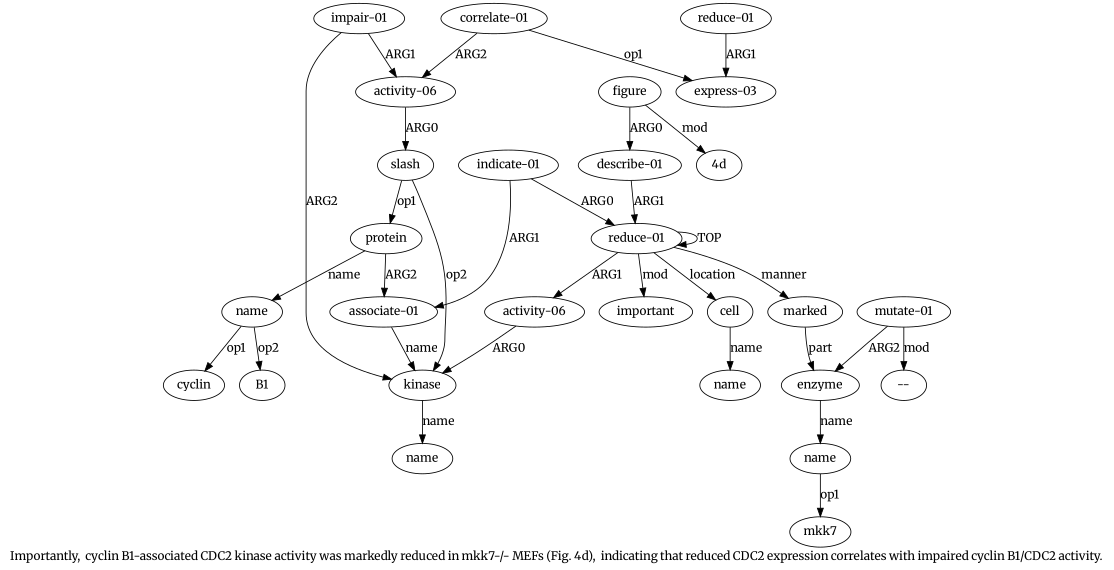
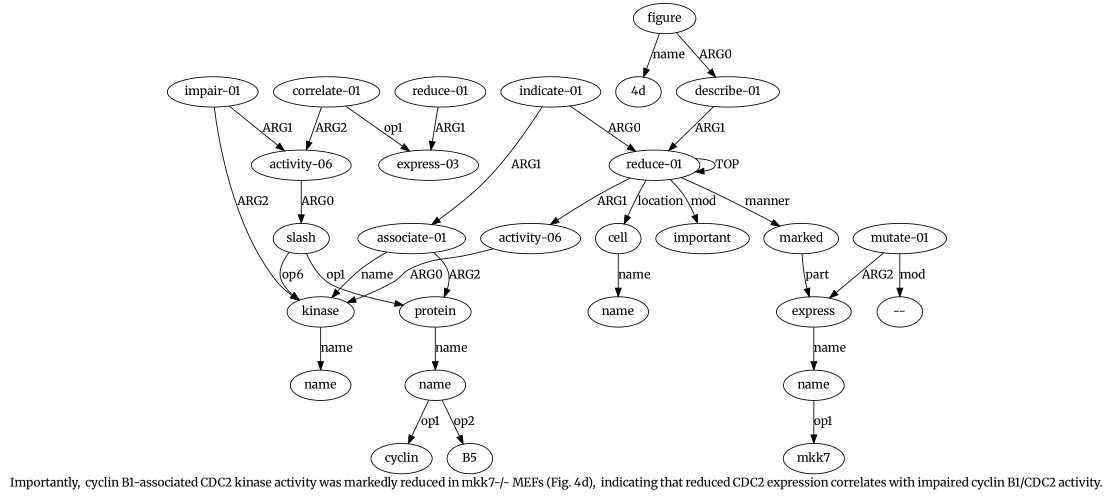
(695, 129) -> (669, 55)
(385, 271) -> (447, 269)
(457, 275) -> (293, 275)
(262, 385) -> (470, 459)
(820, 385) -> (814, 312)
